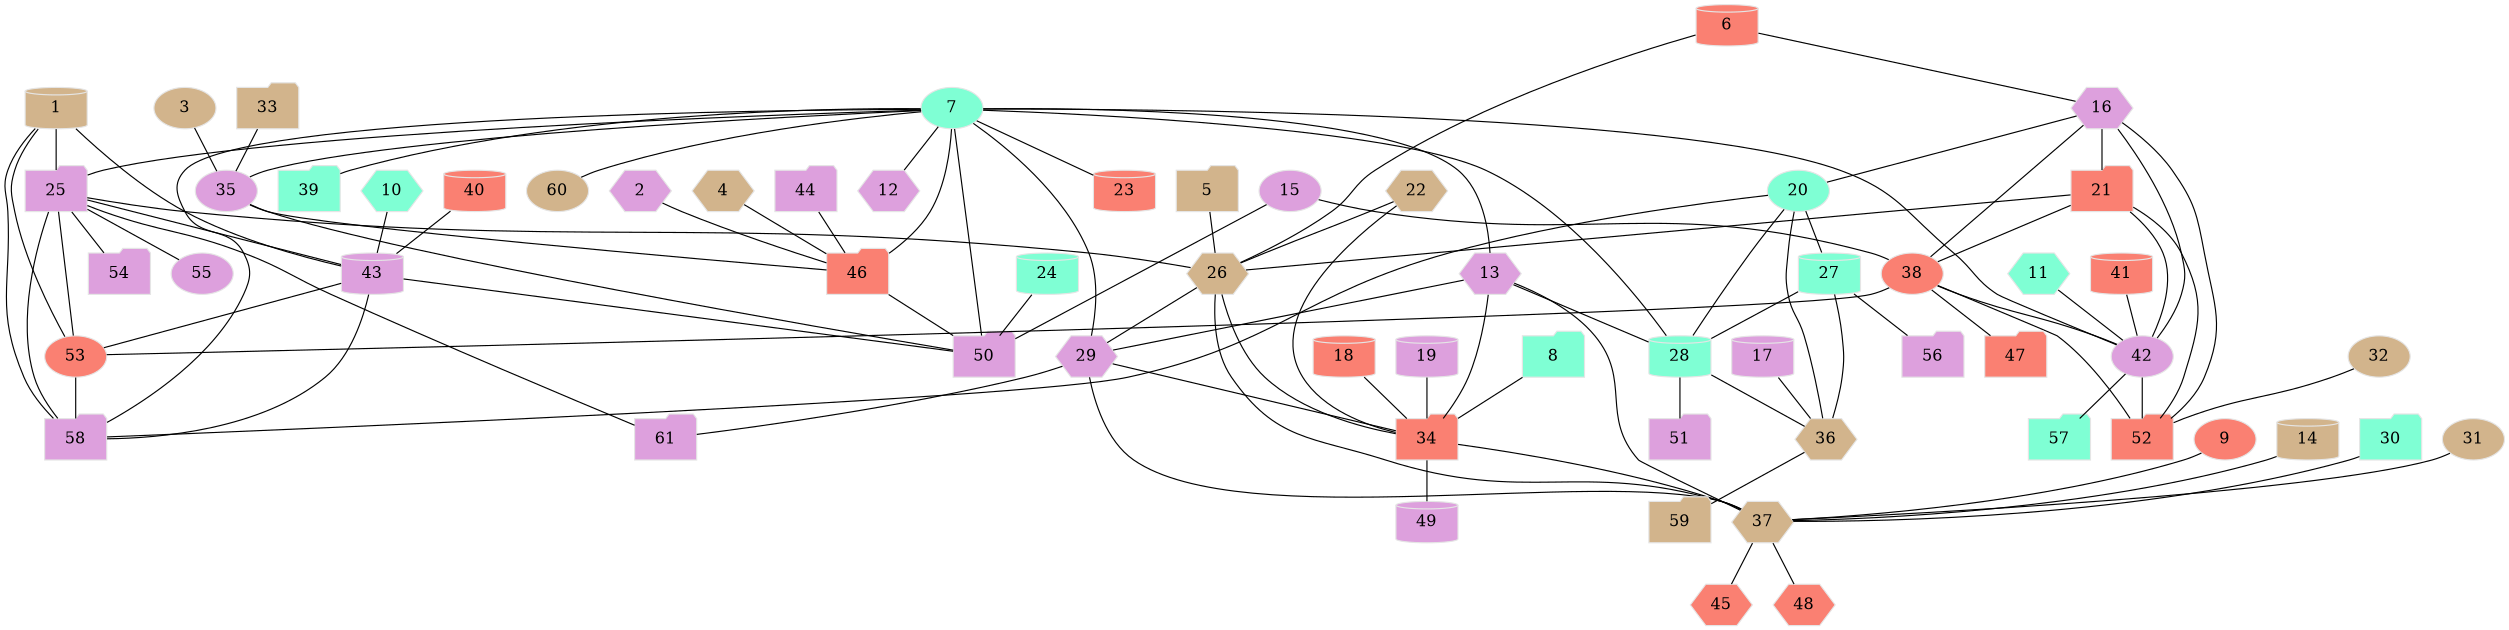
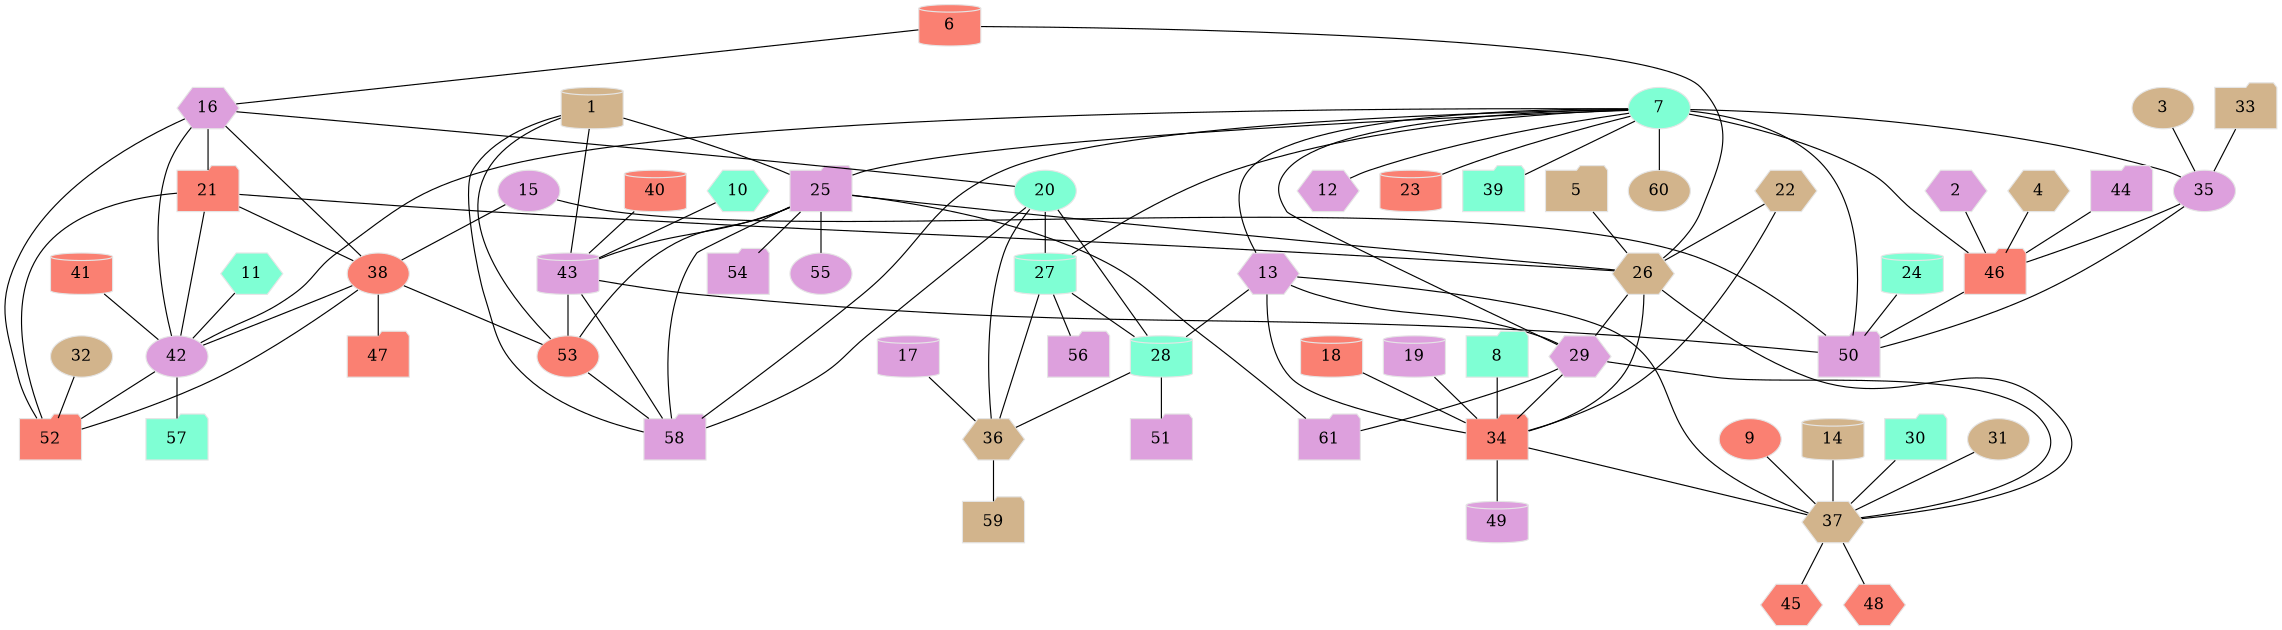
(1322, 135) -> (1296, 152)
